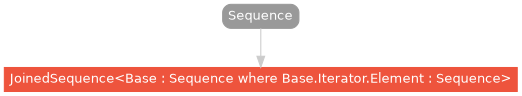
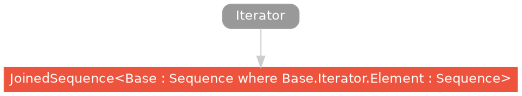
(261, 16) -> (261, 16)
